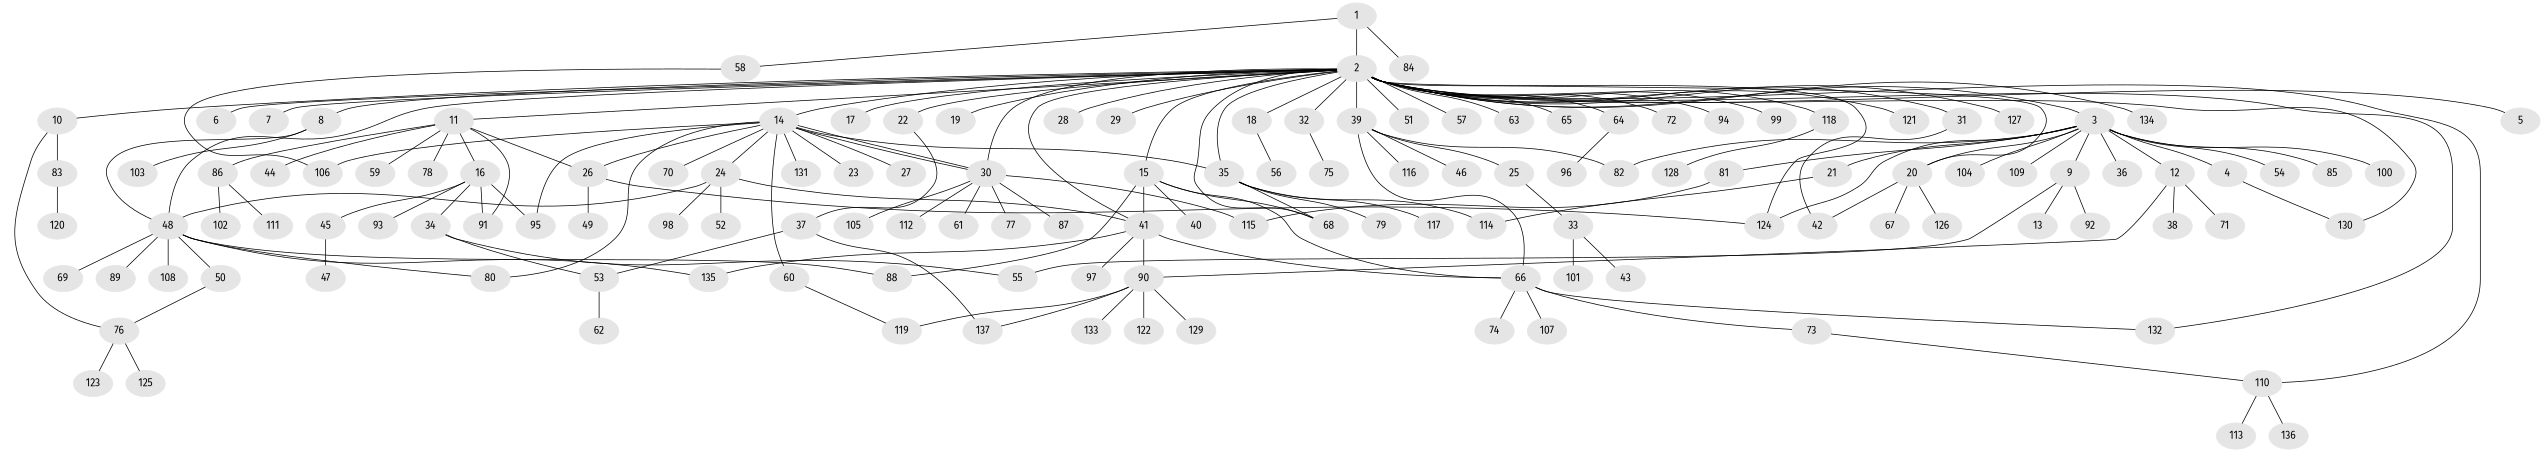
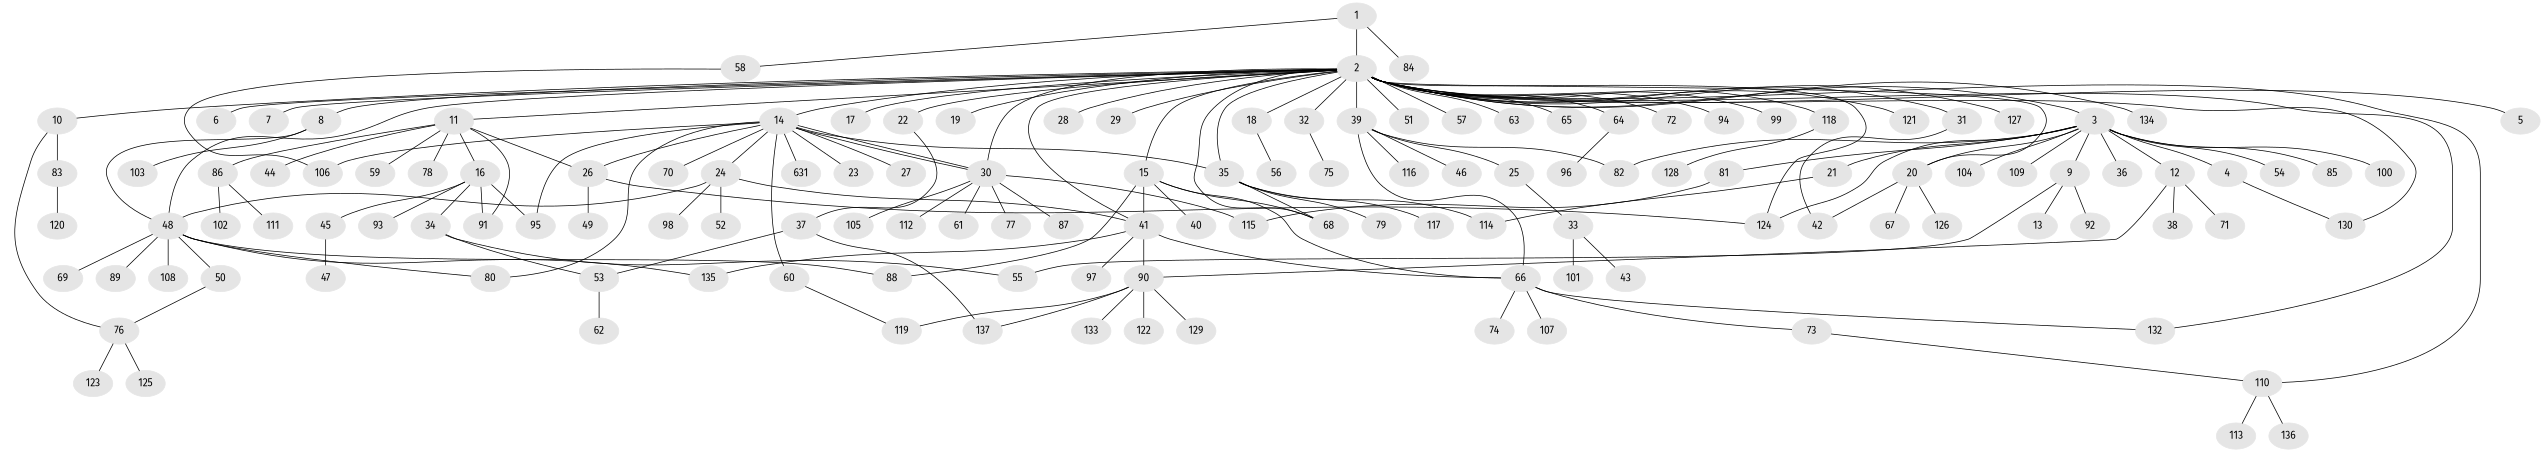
(801, 174) -> (801, 174)
